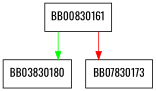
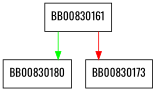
(37, 74) -> (37, 74)
(119, 74) -> (119, 74)
